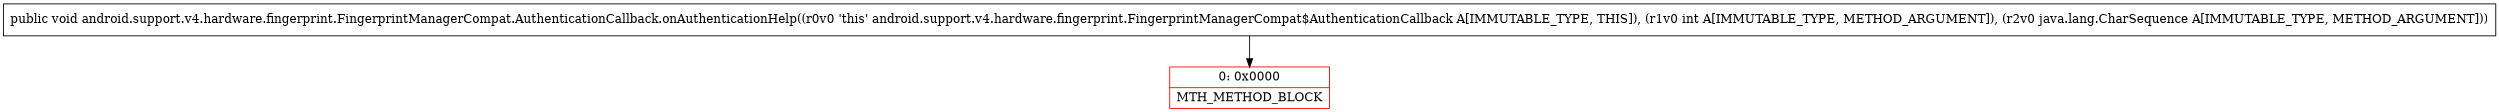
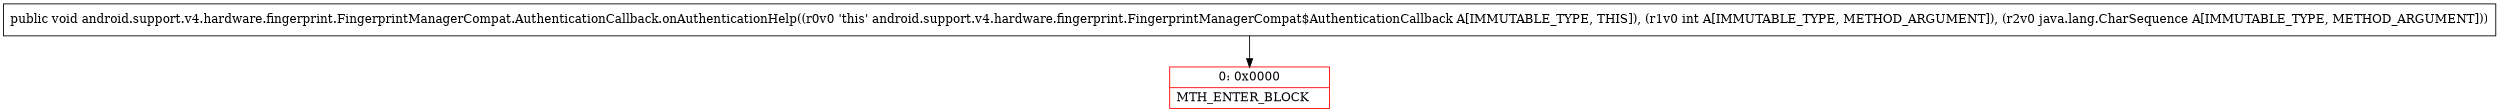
(1250, 98) -> (1243, 98)
